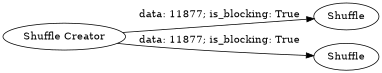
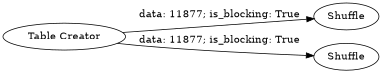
(64, 37) -> (64, 37)
